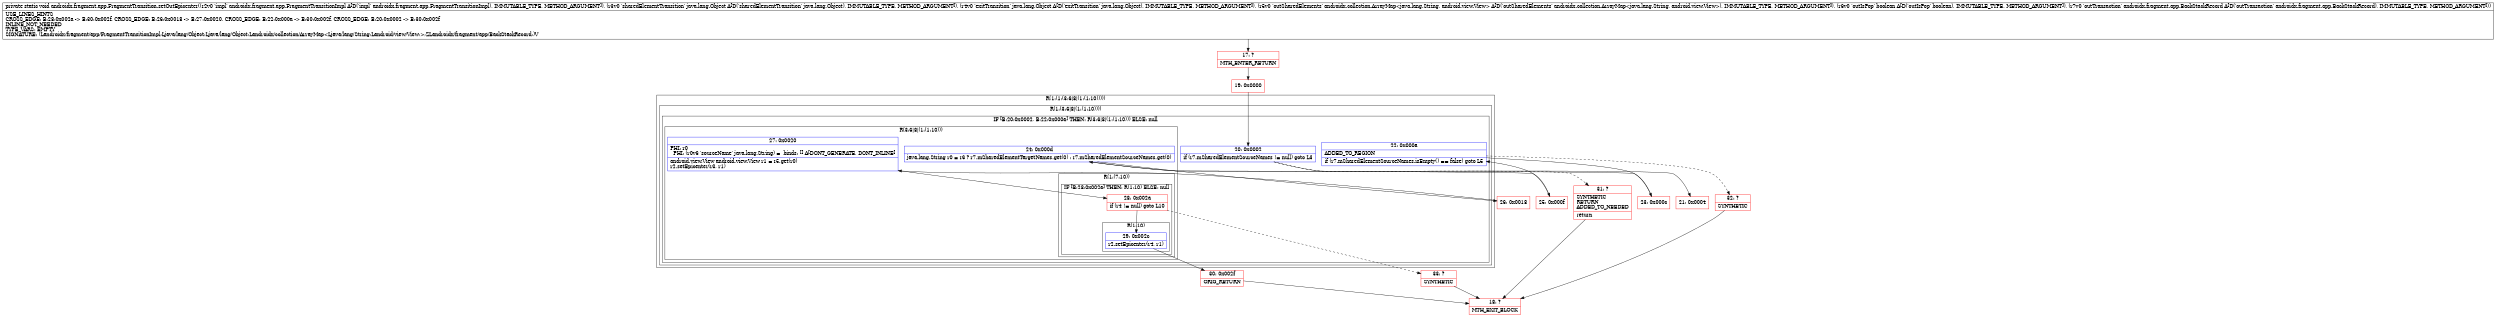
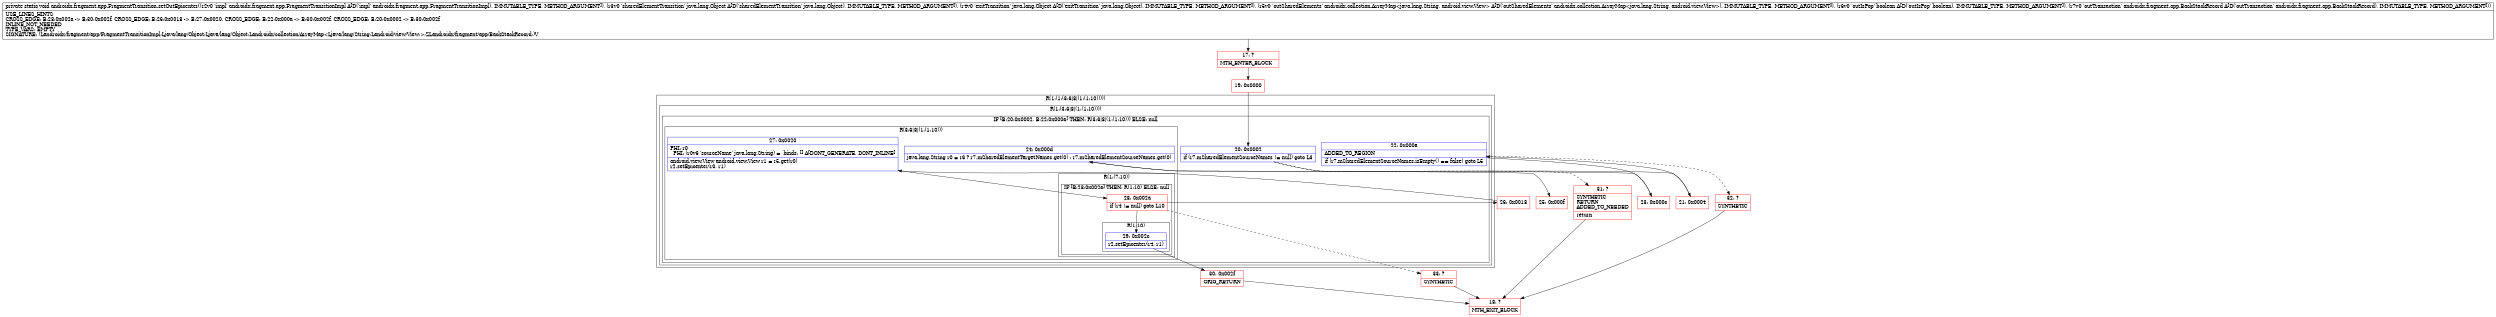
(1248, 63) -> (1246, 63)
(1522, 169) -> (1596, 162)
(1295, 183) -> (1331, 203)
